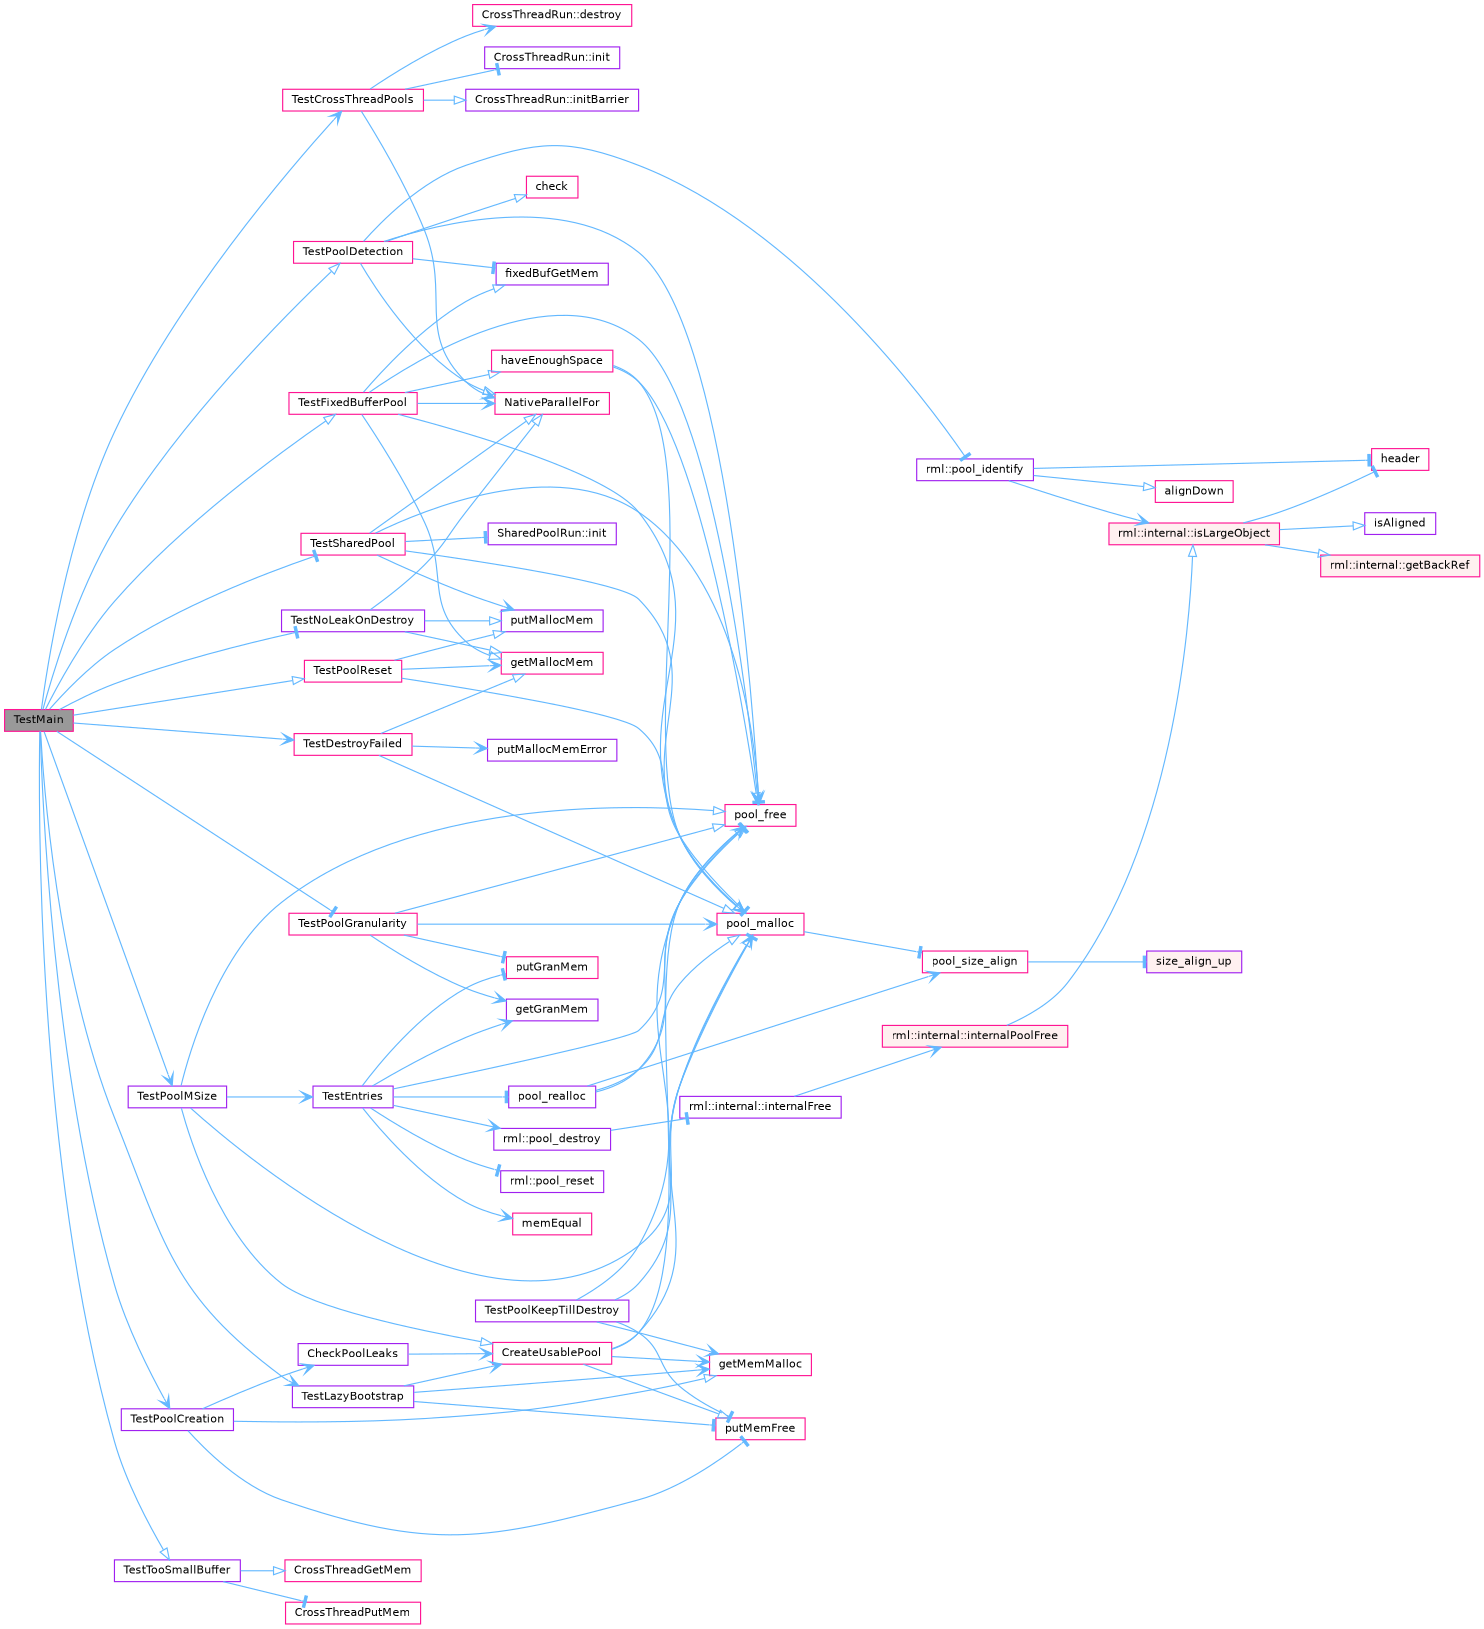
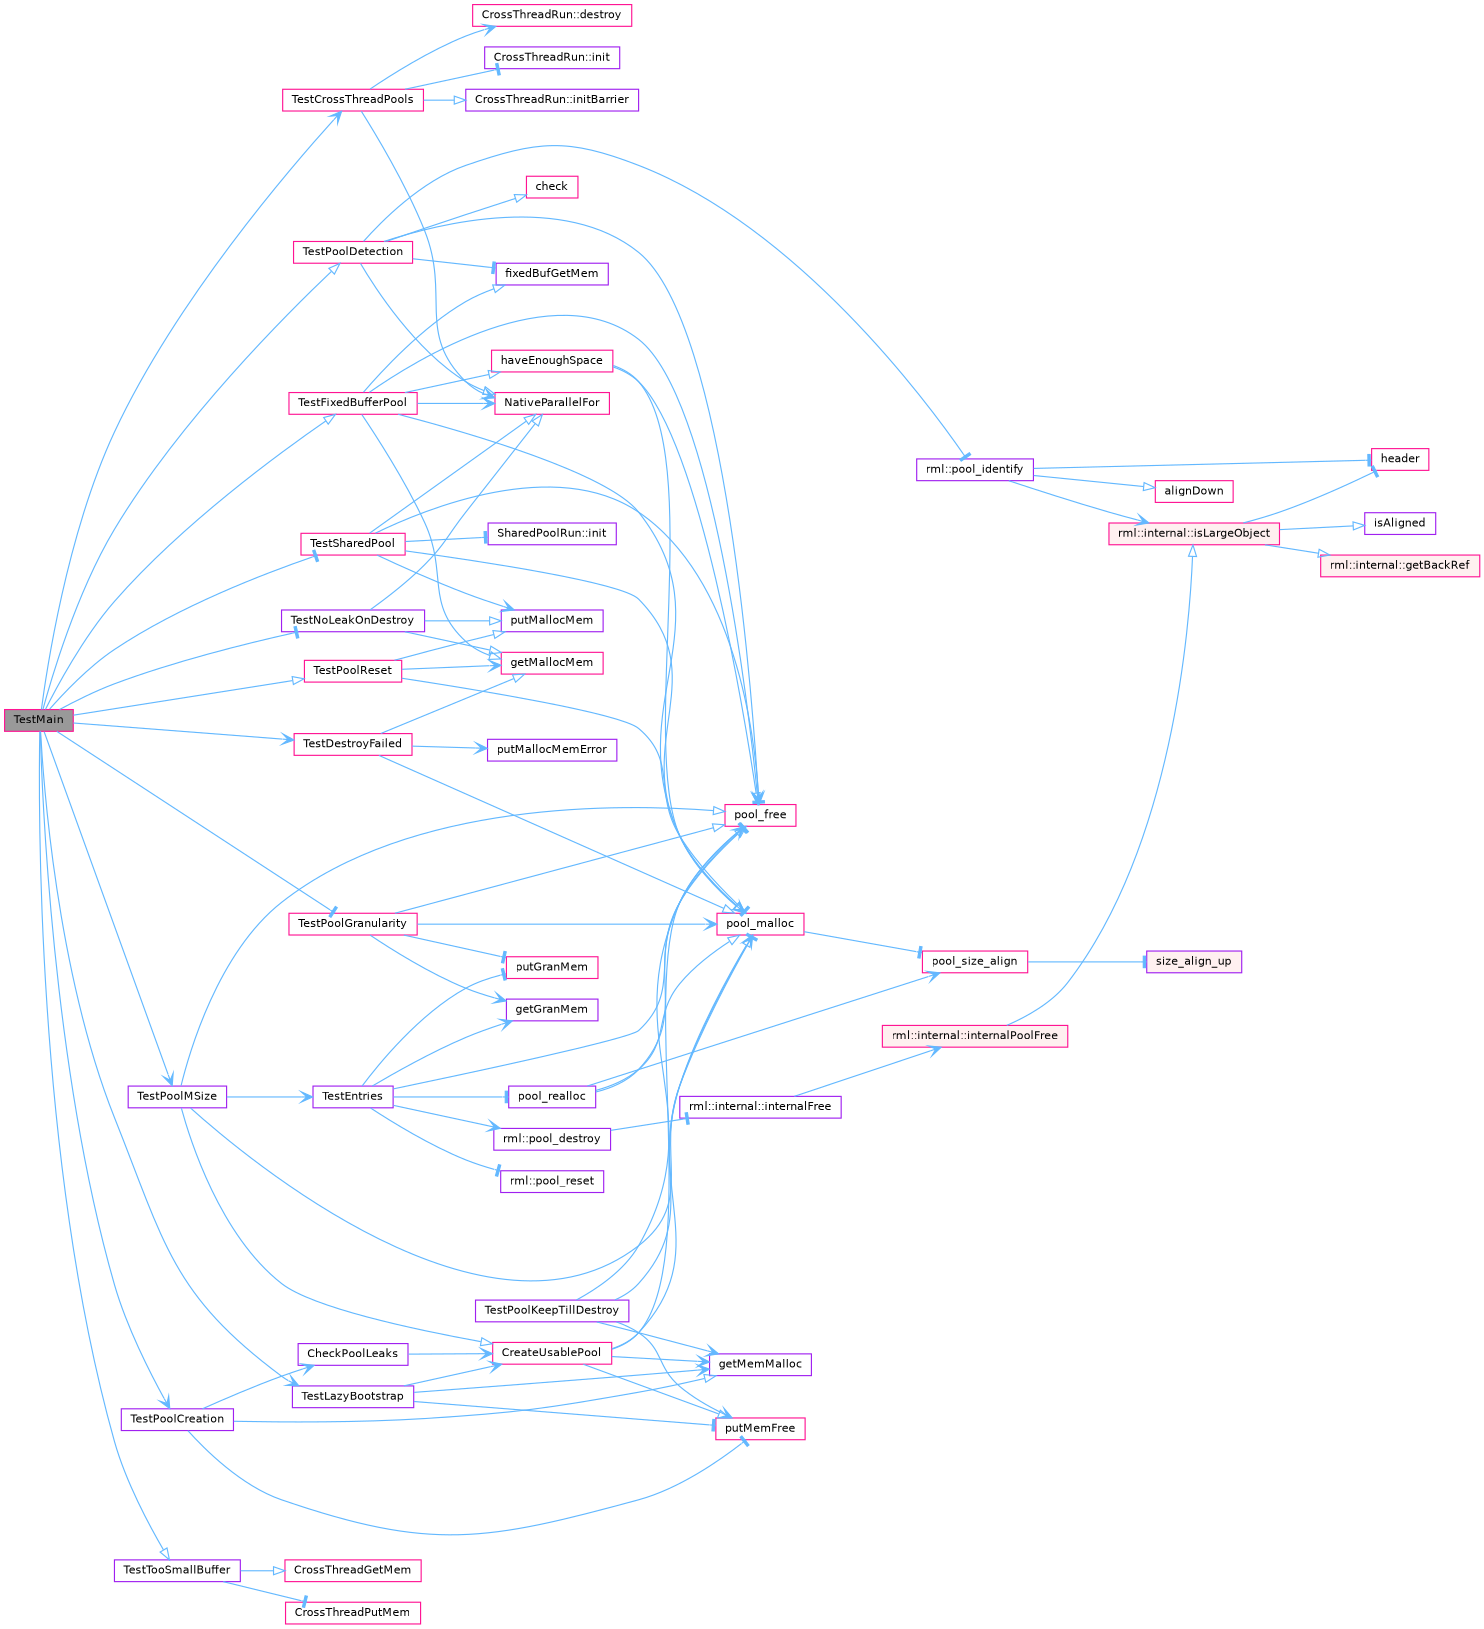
(552, 1224) -> none
(656, 1351) -> (656, 1351)
(760, 1365) -> (760, 1365)
